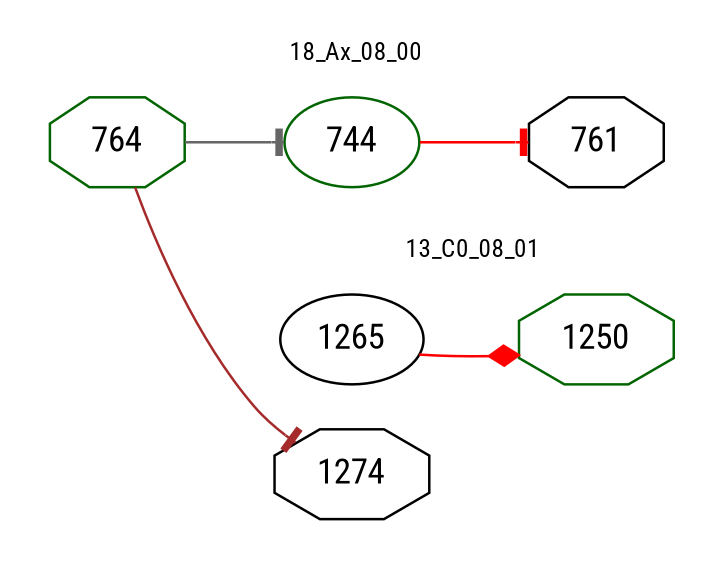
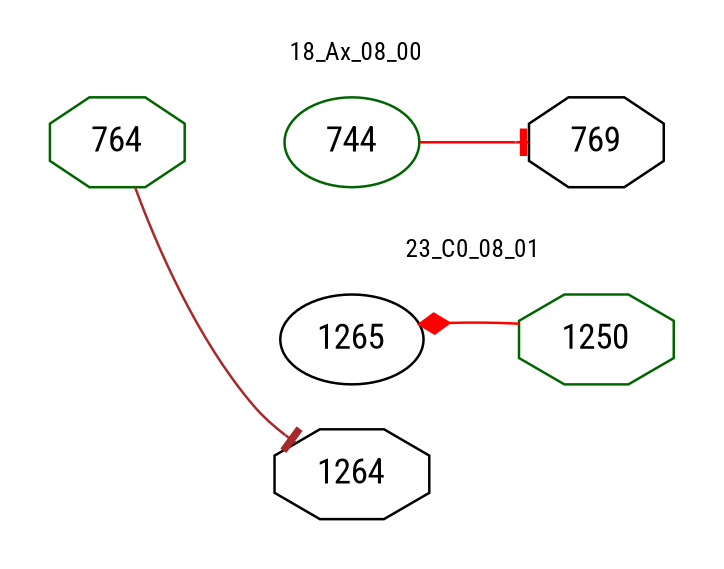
(228, 142) -> none
(596, 142) -> (596, 142)
(474, 251) -> (474, 251)
(454, 356) -> (484, 323)
(352, 474) -> (352, 474)
